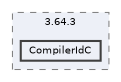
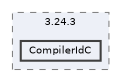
(61, 22) -> (61, 22)
